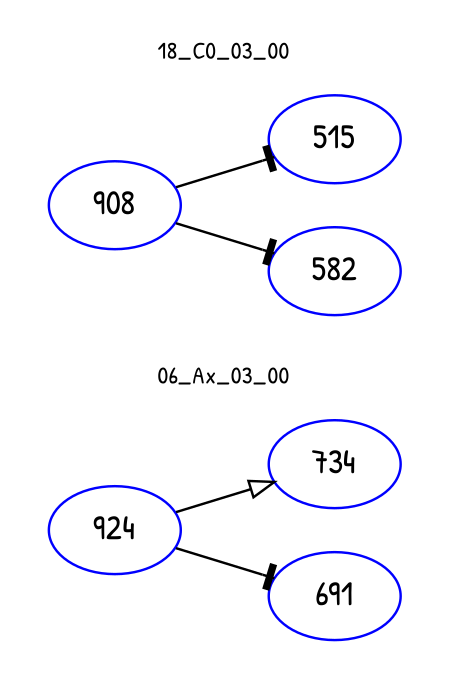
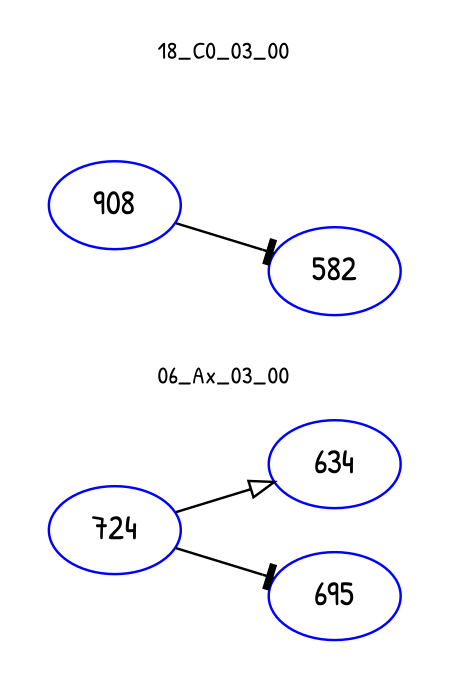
(335, 139) -> none
(335, 464) -> (335, 464)
(115, 530) -> (115, 530)
(335, 596) -> (335, 596)
